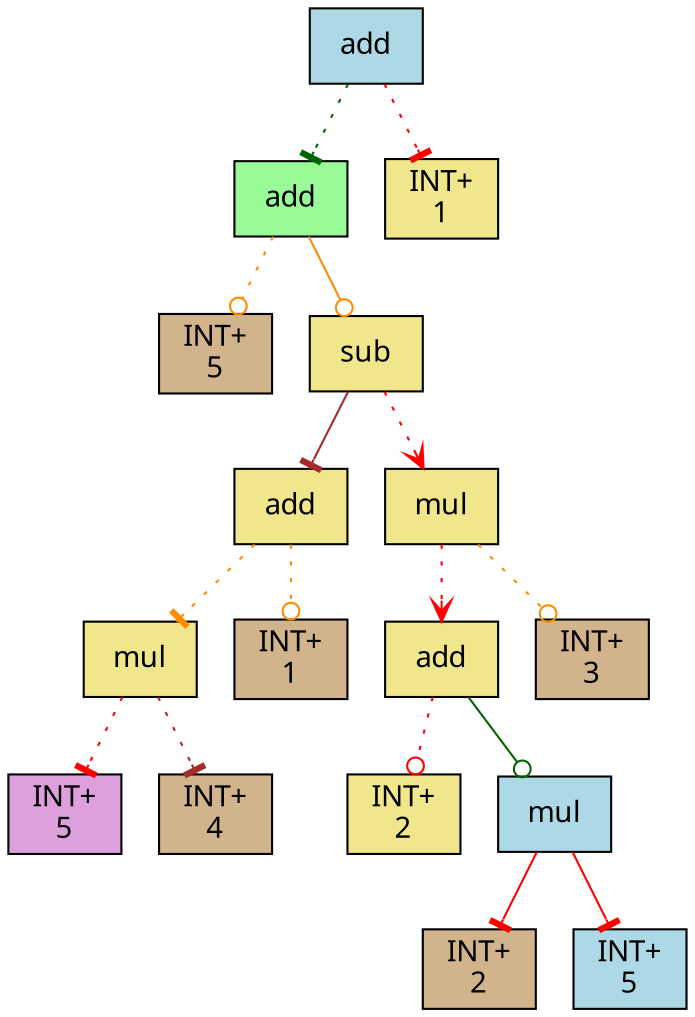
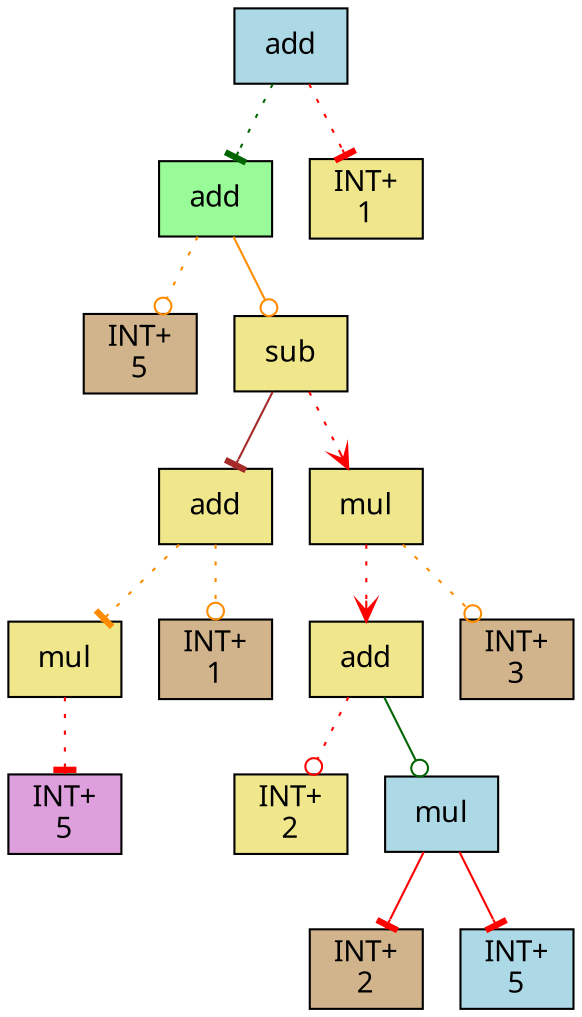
(216, 814) -> none
